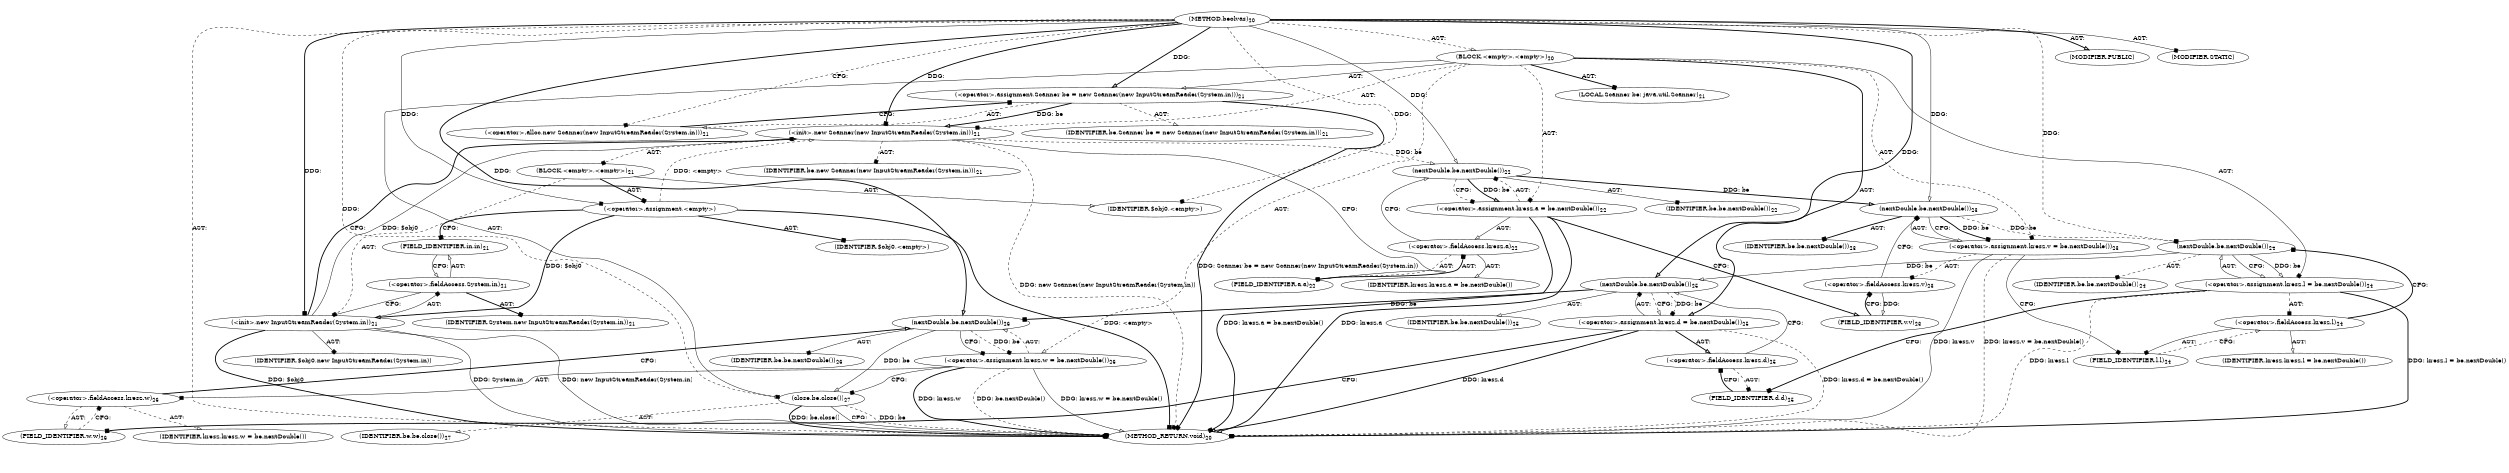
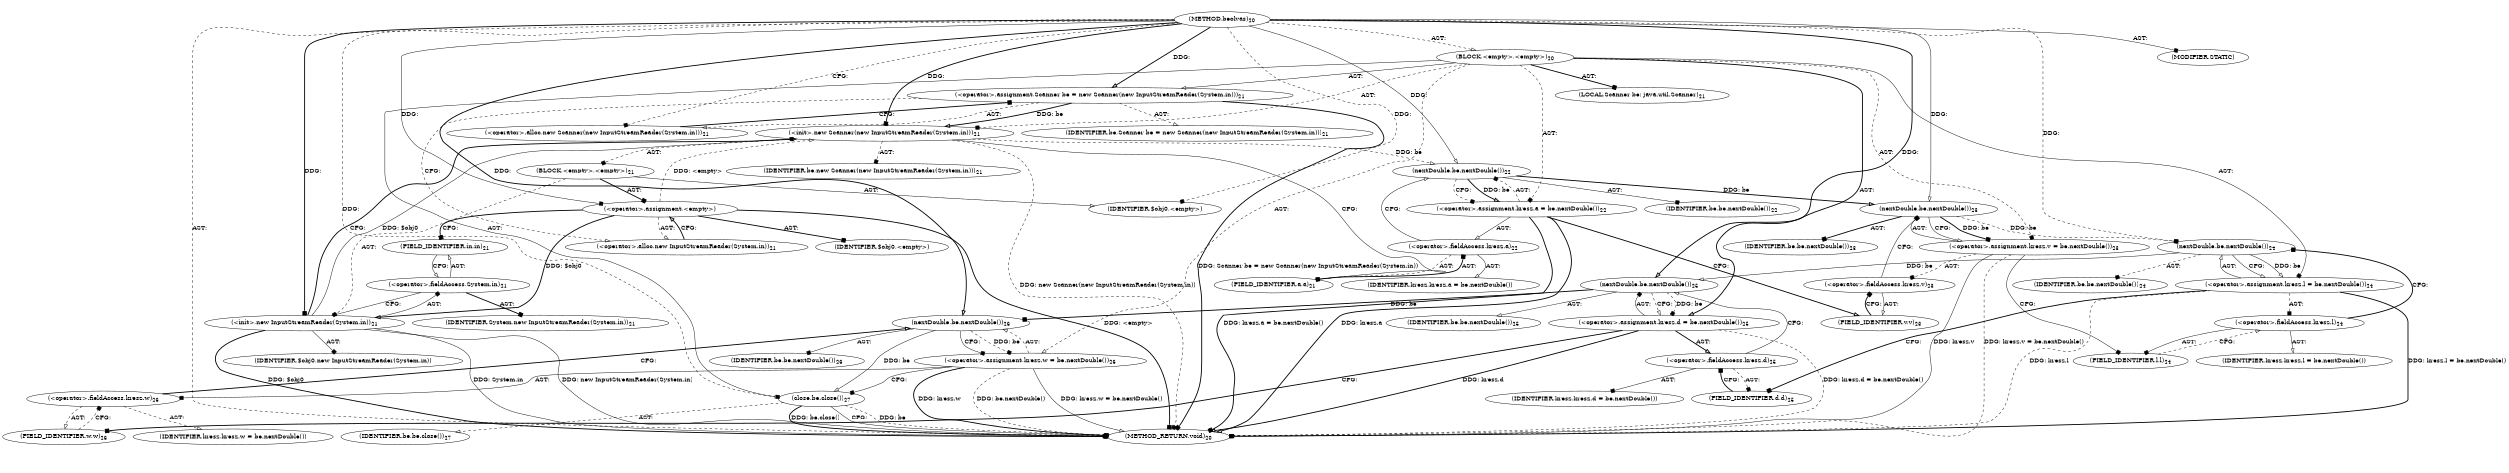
(2102, 57) -> none
none -> (687, 247)
(1312, 284) -> (1312, 284)
(1893, 304) -> (1893, 304)
none -> (1585, 399)
